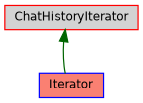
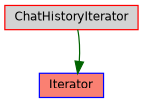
(63, 58) -> (79, 45)
